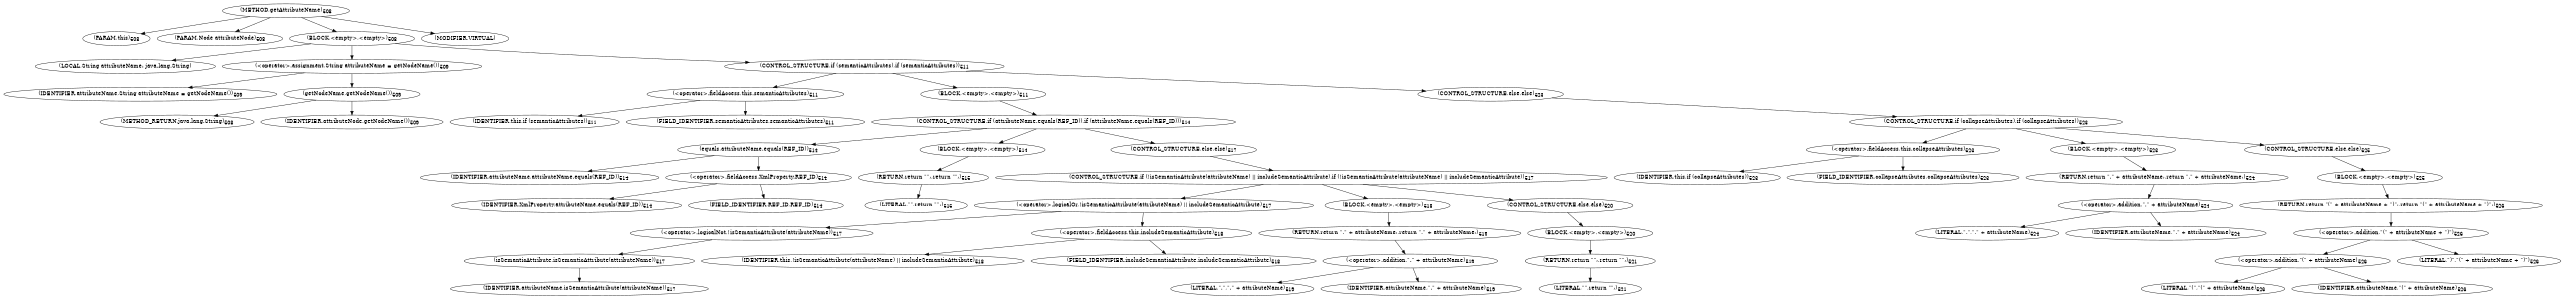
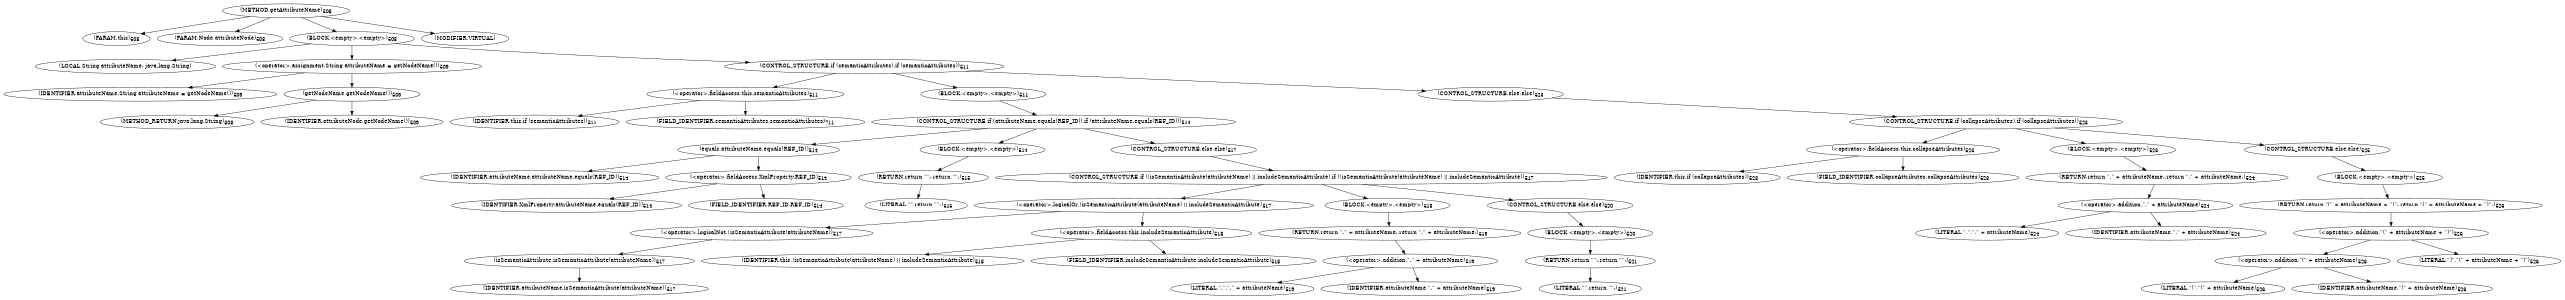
(229, 121) -> (229, 121)
(830, 121) -> (830, 121)
